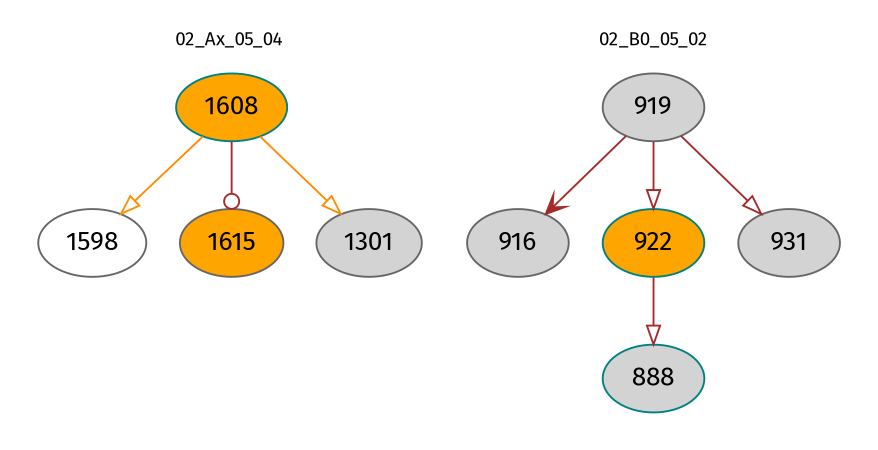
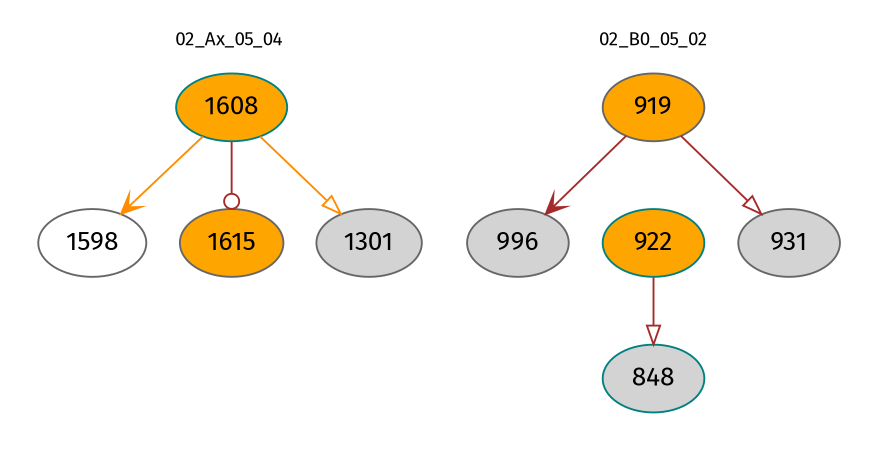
(654, 107) -> (654, 107)
(654, 166) -> none
(169, 169) -> (169, 169)
(518, 243) -> (518, 243)
(654, 379) -> (654, 379)
